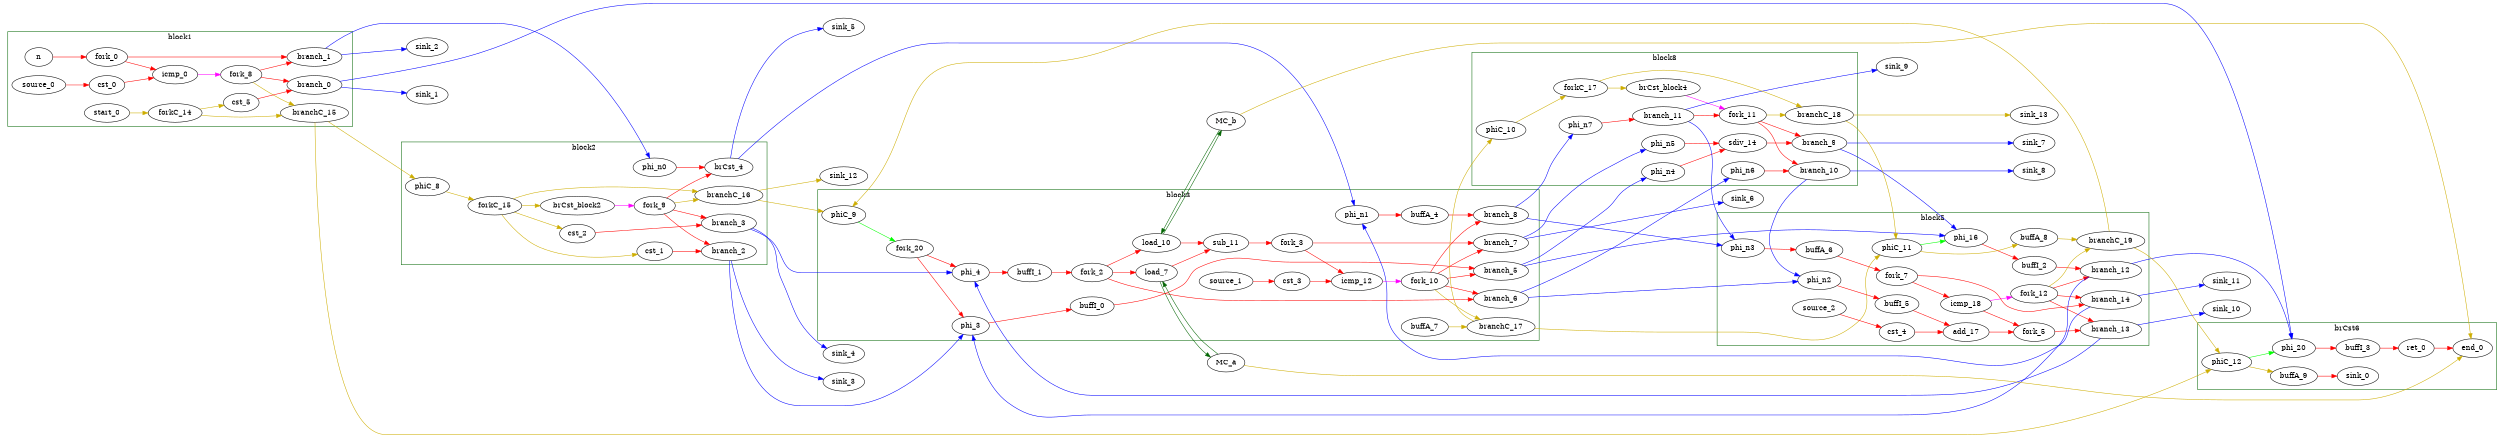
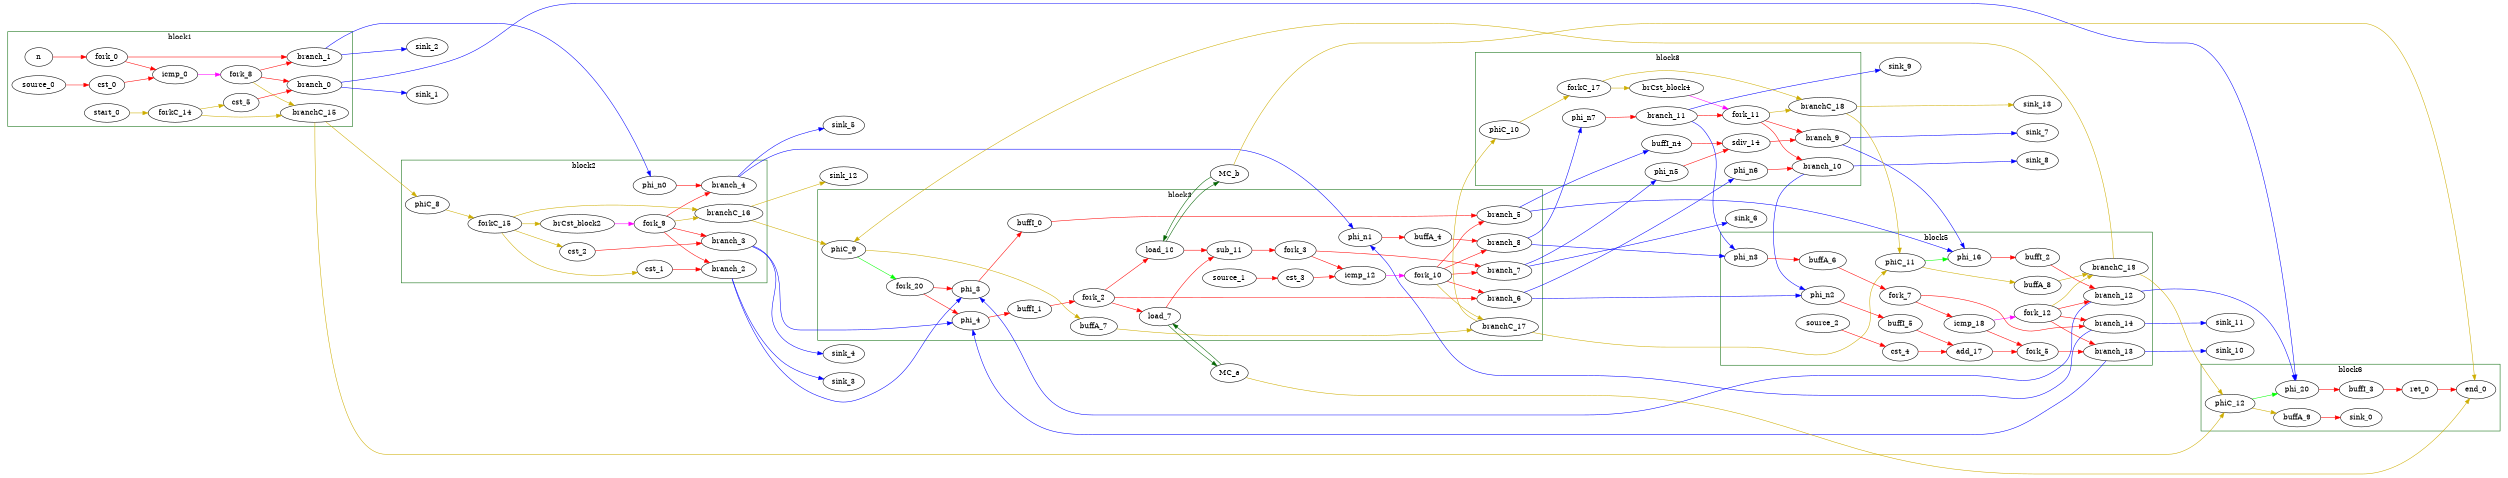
(729, 167) -> (729, 185)
(1663, 172) -> (1667, 144)
none -> (977, 266)
(2347, 329) -> (2351, 370)
